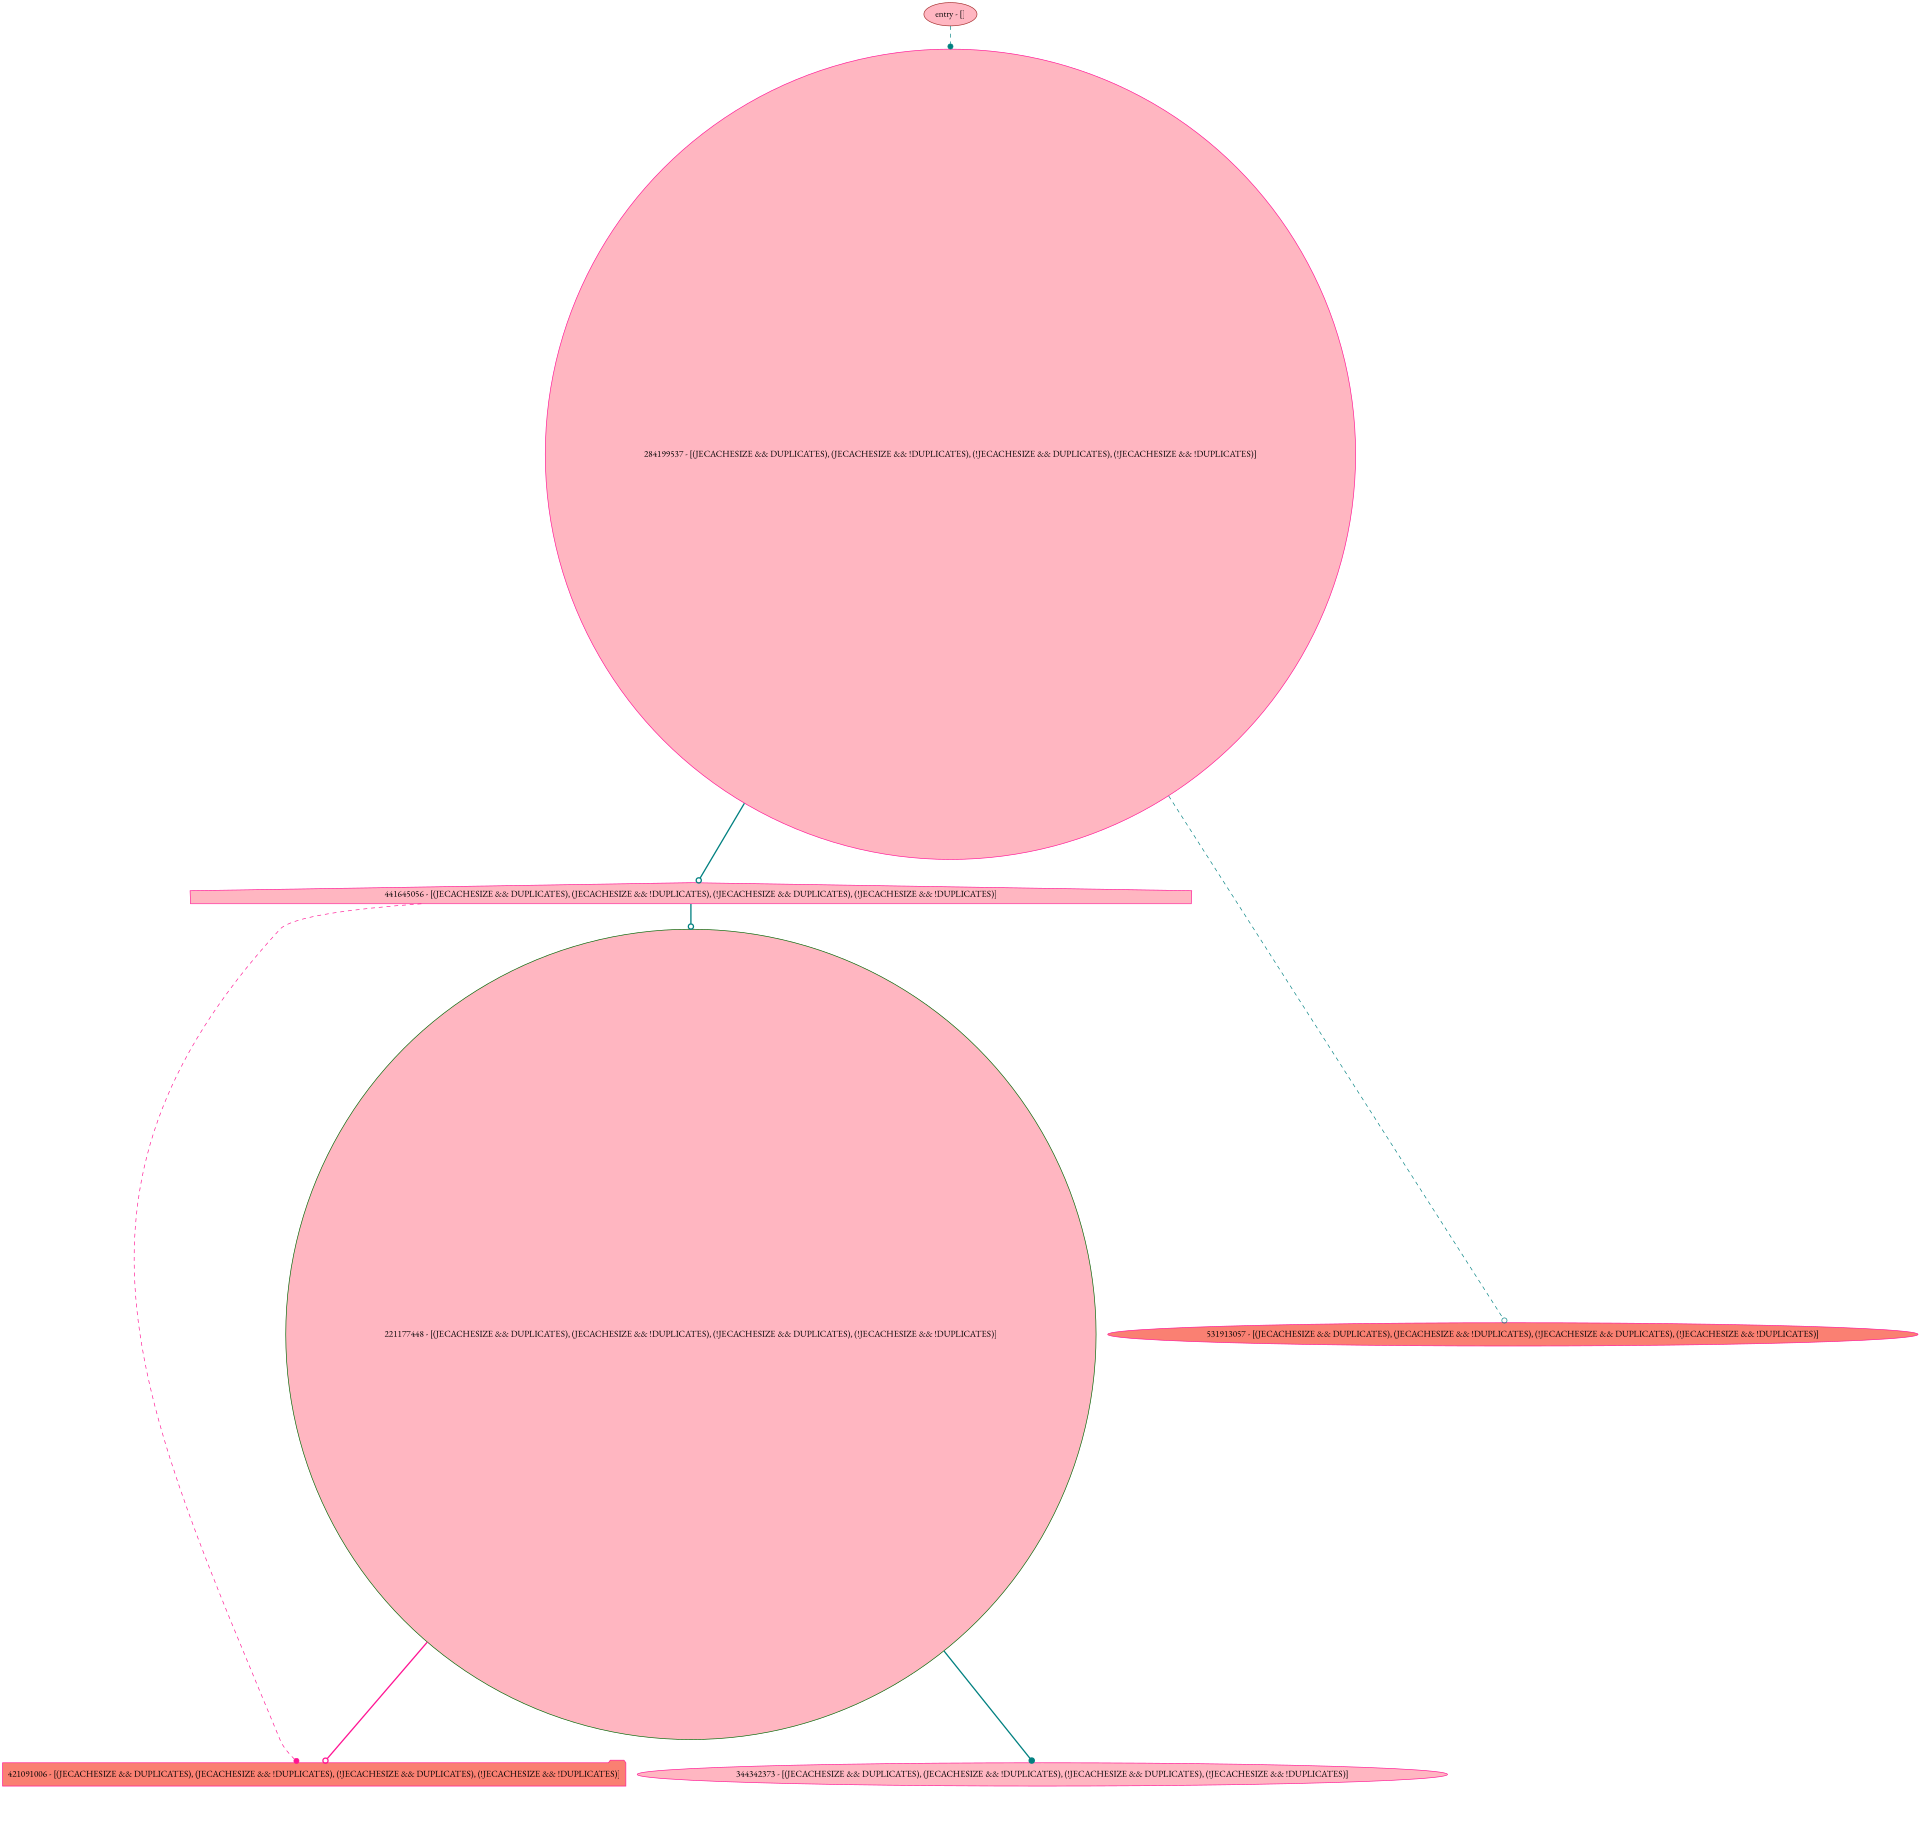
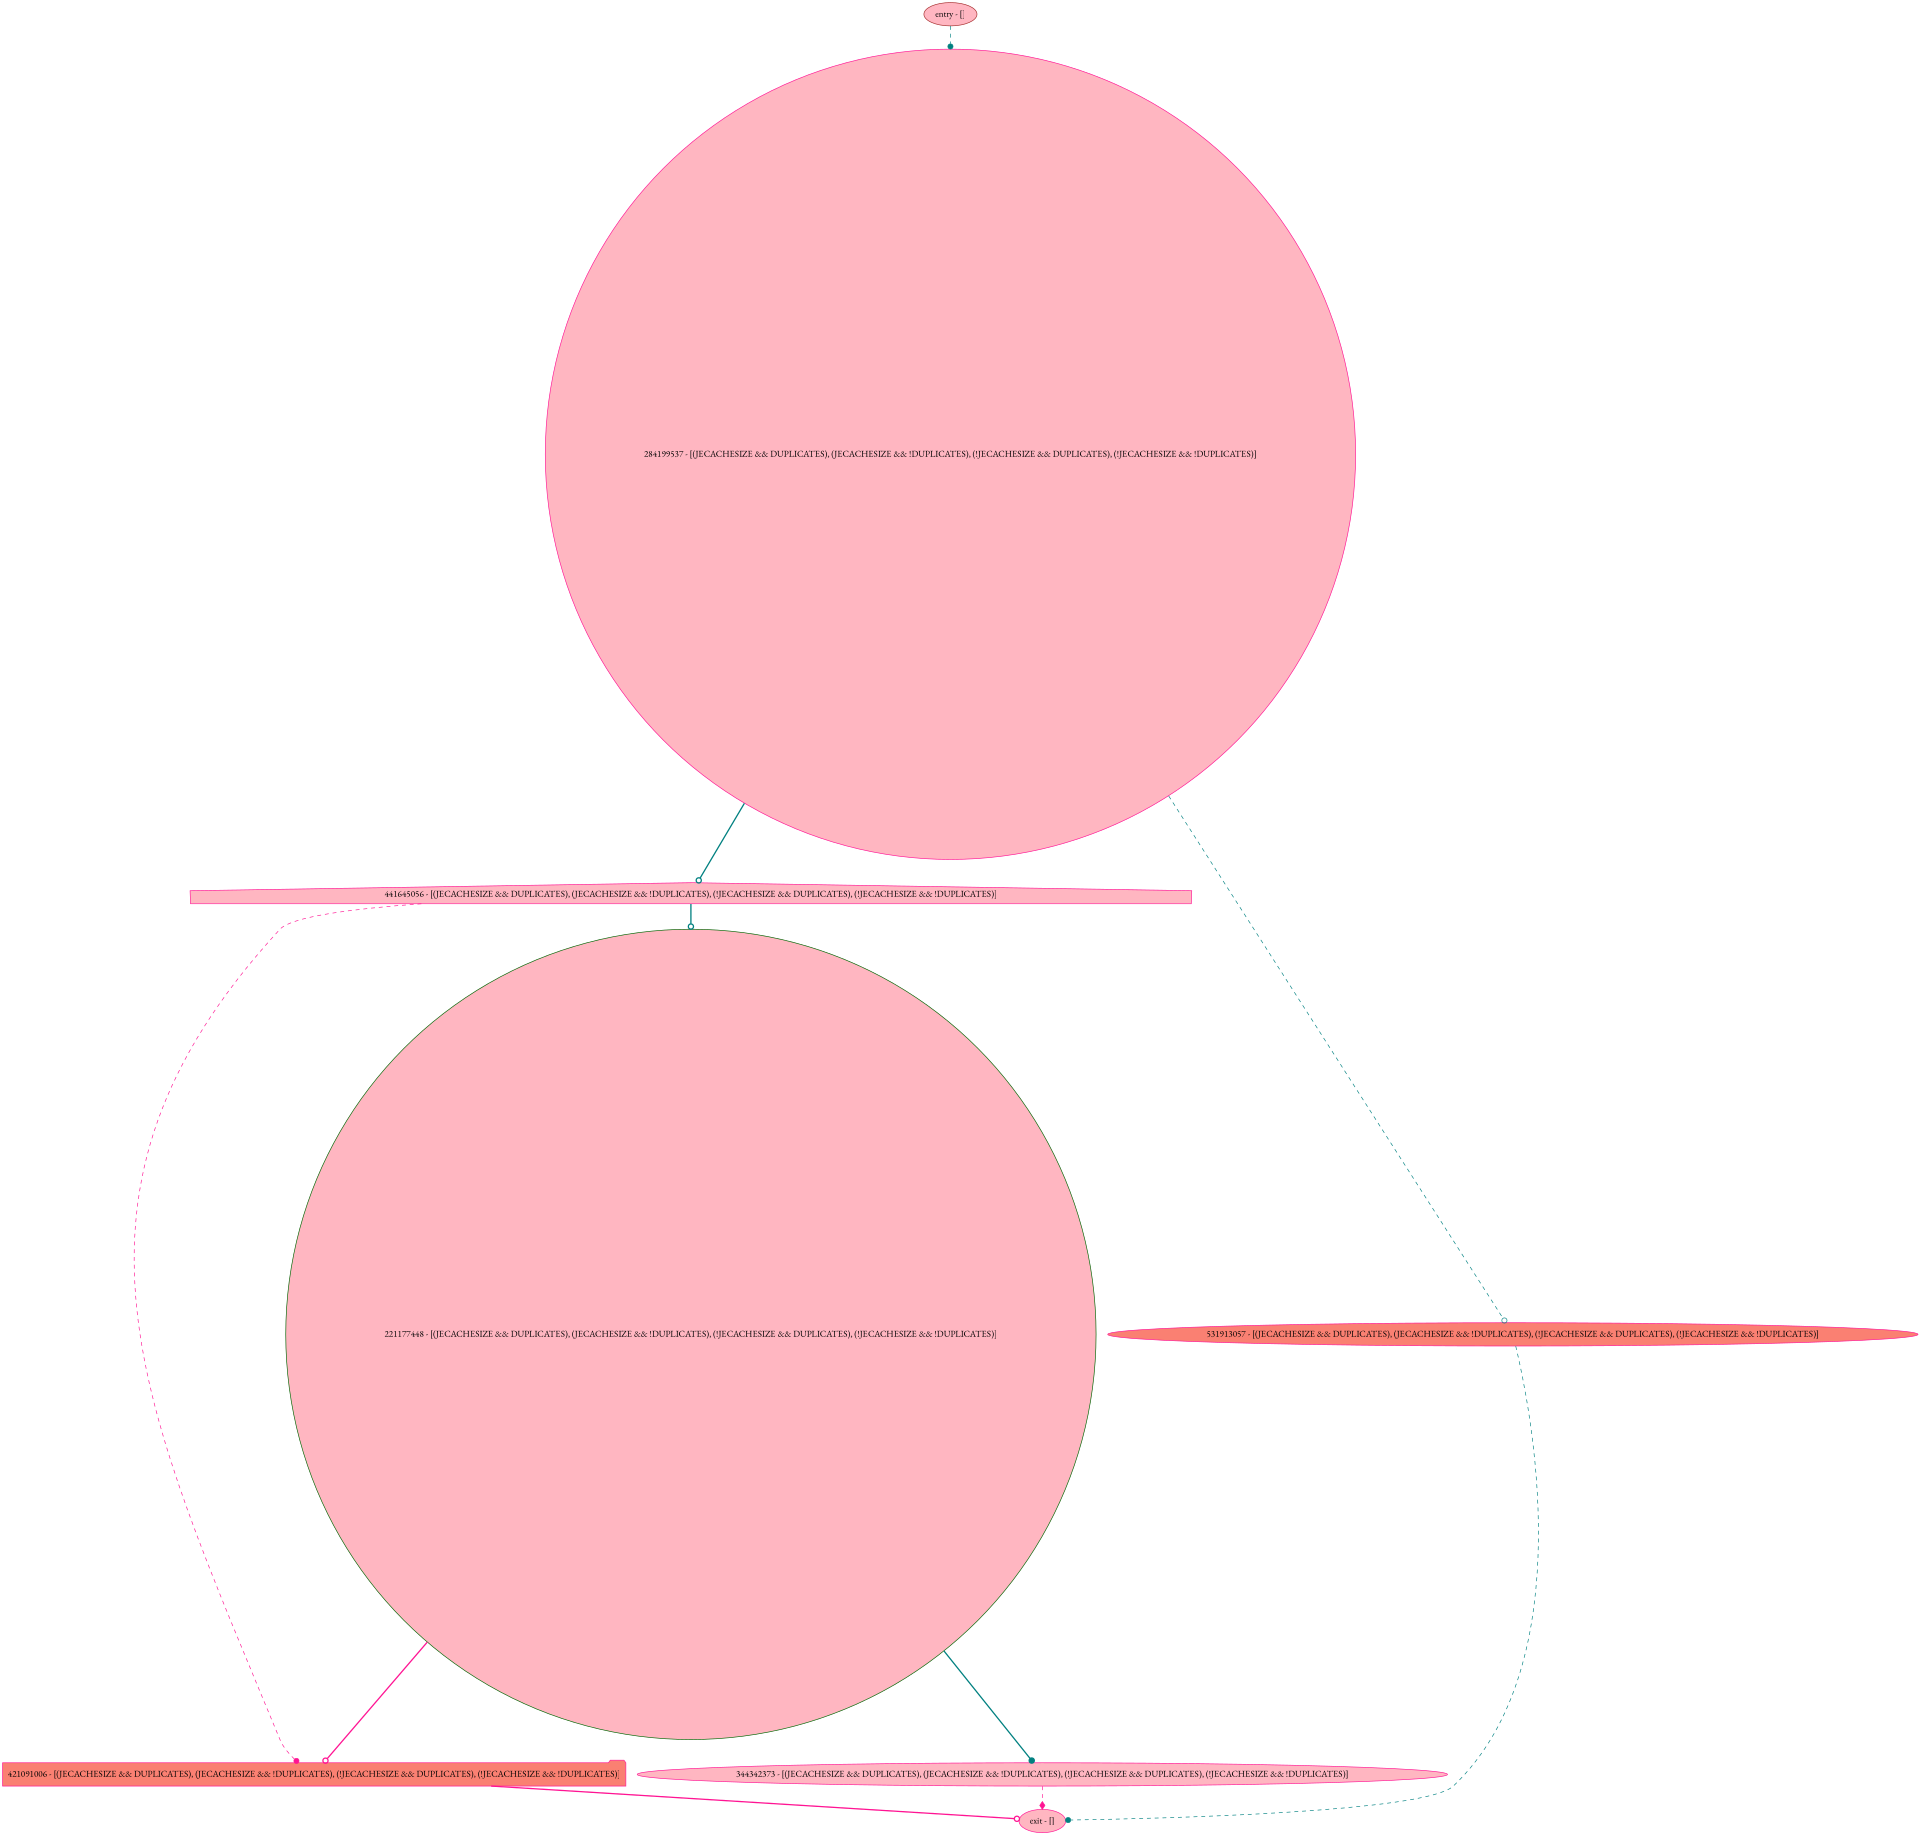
none -> (1042, 1821)
